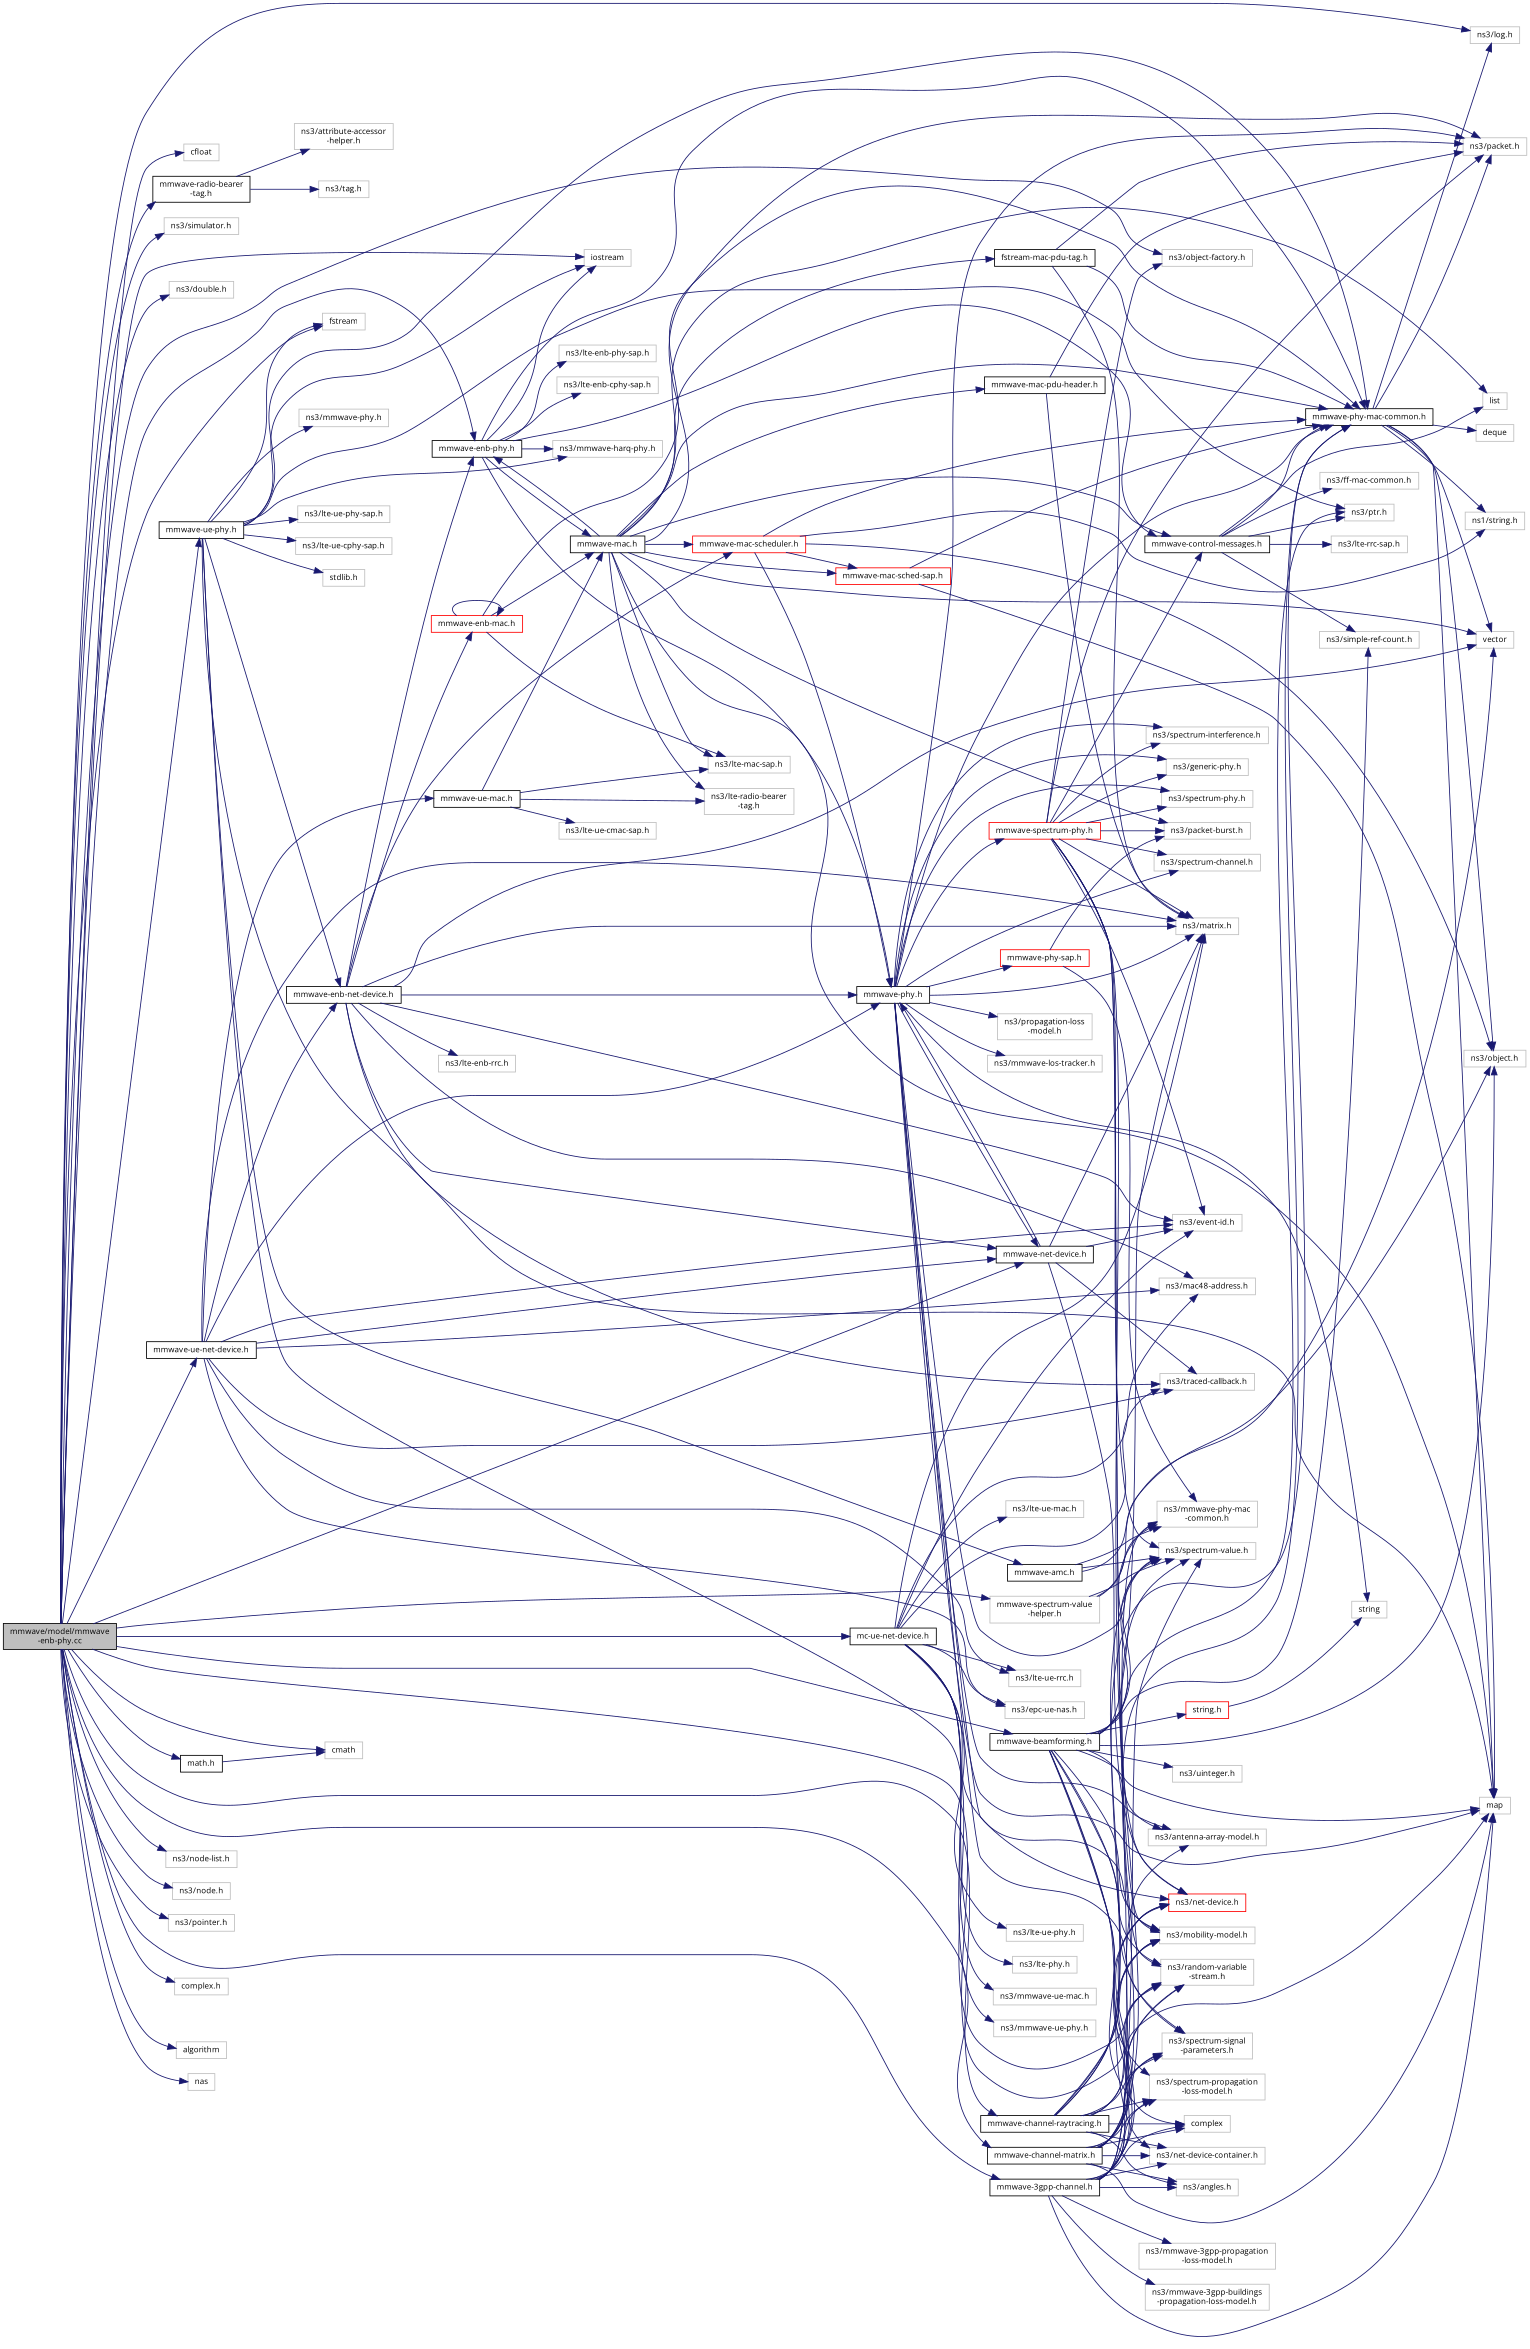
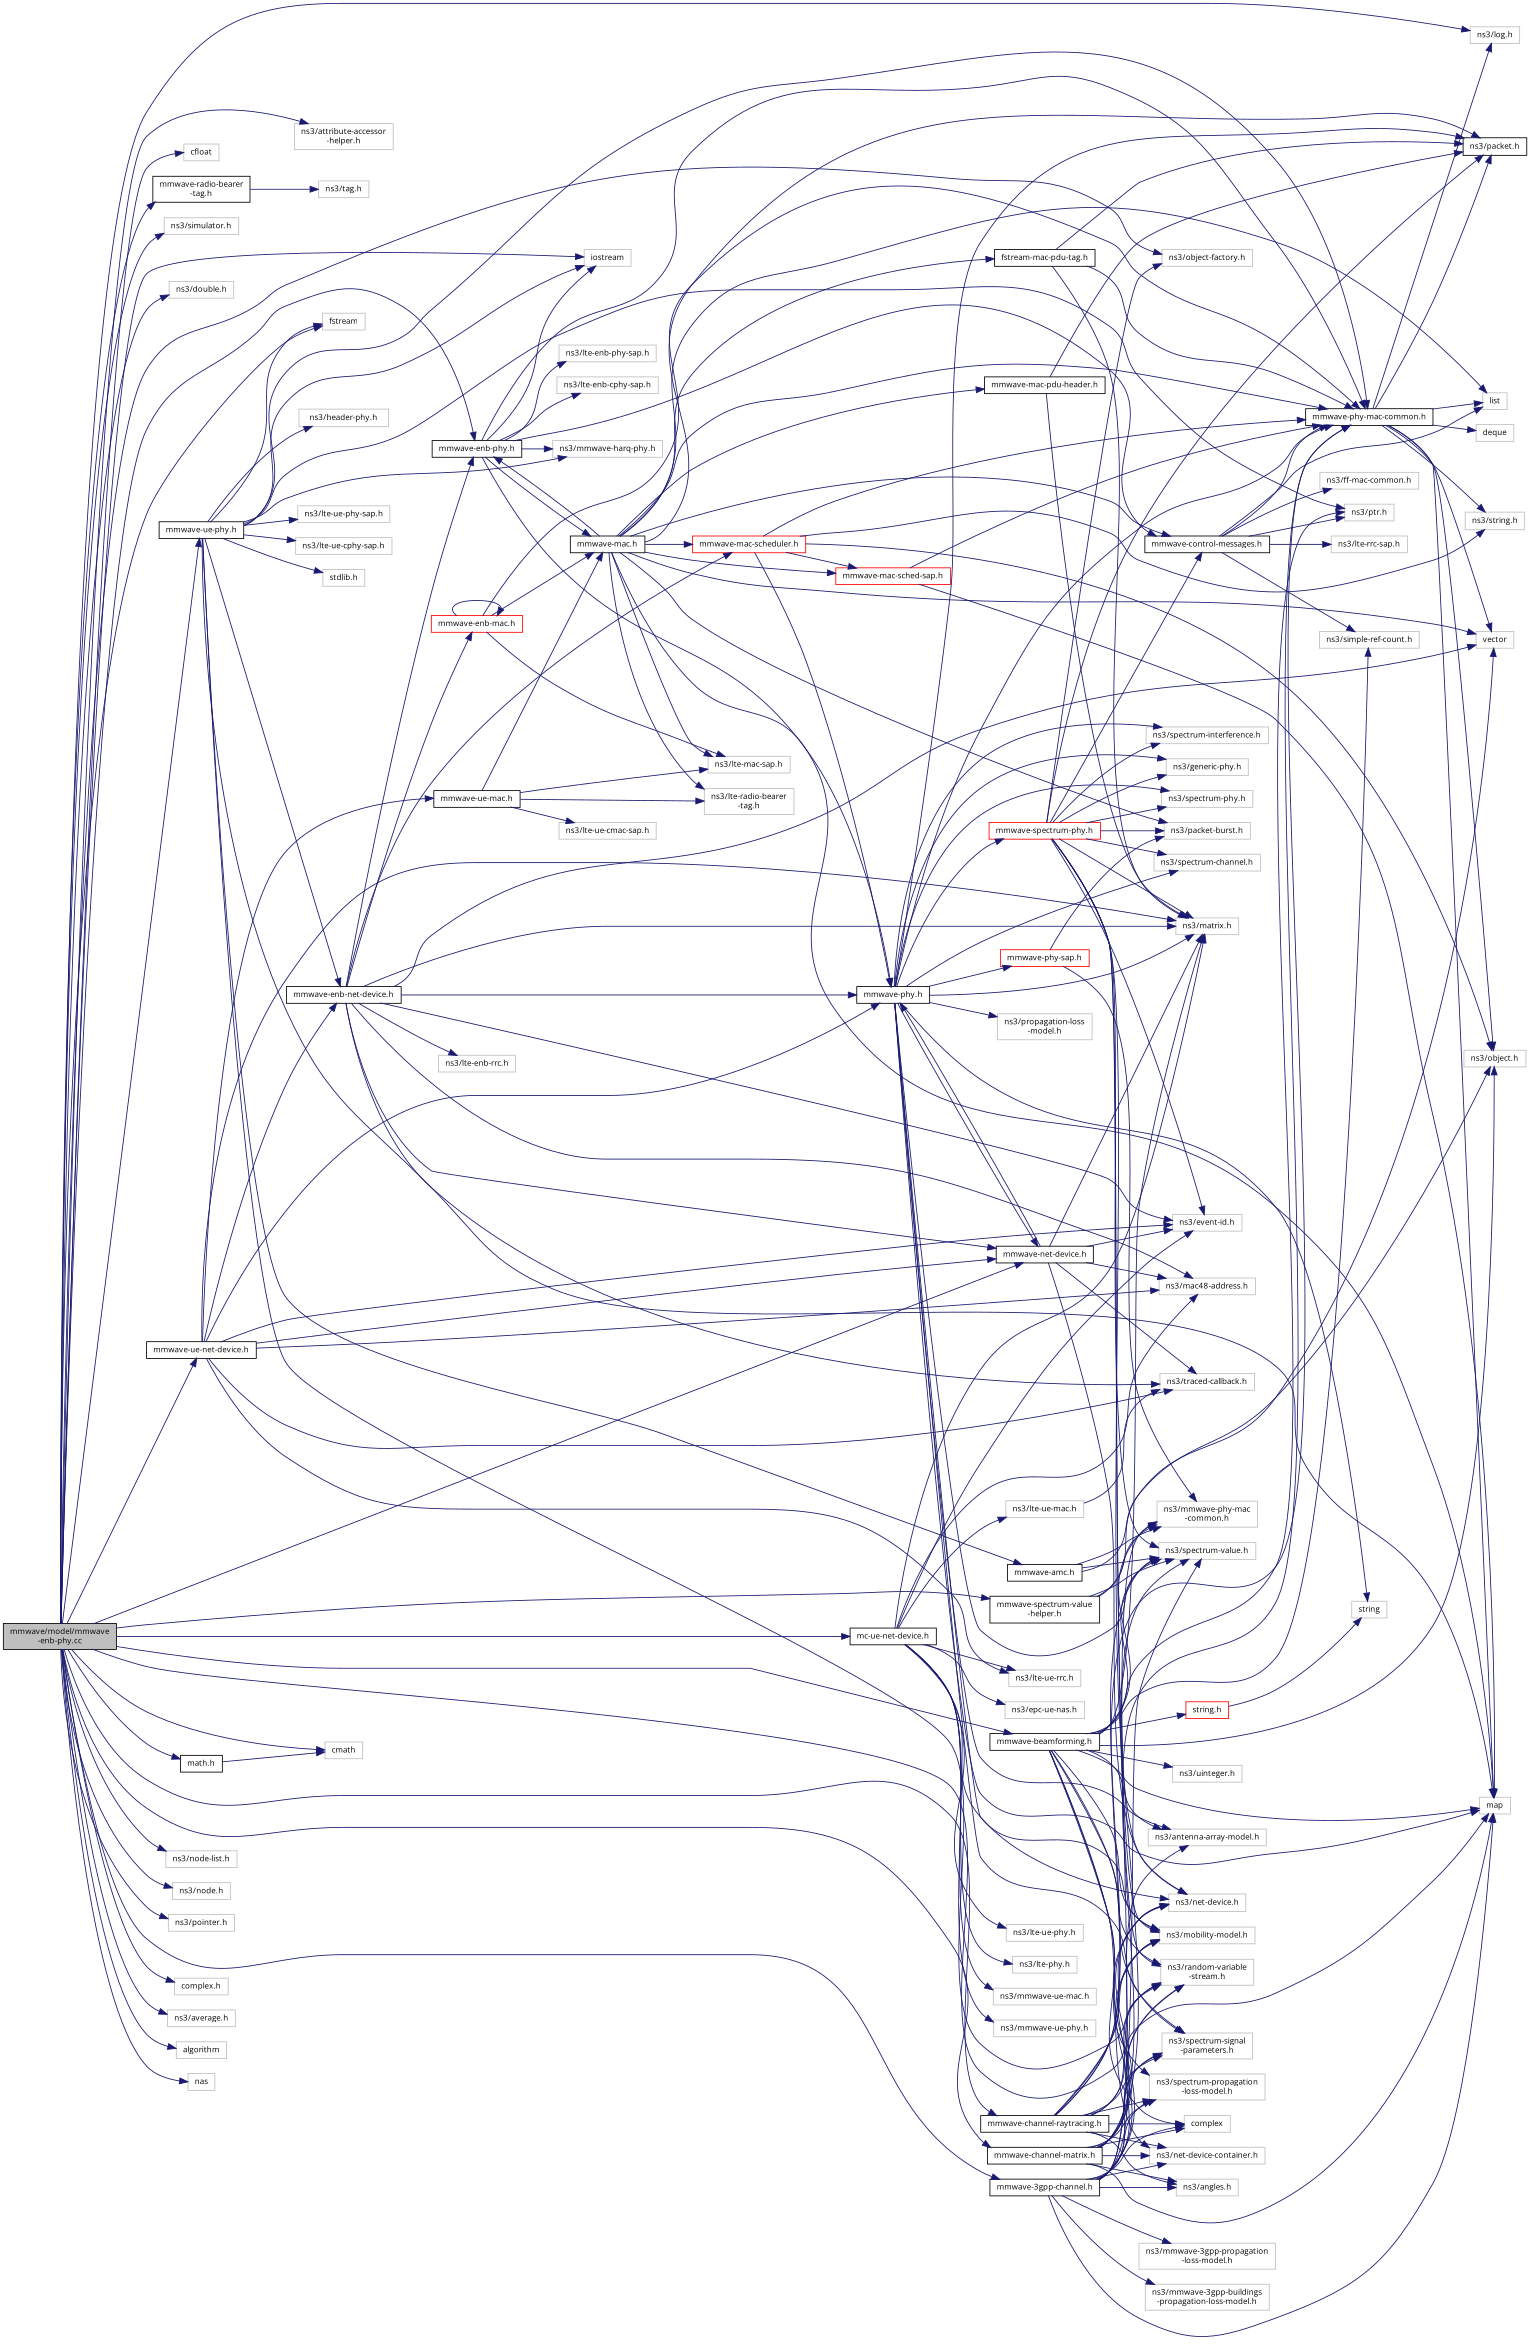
(1495, 147) -> (1495, 147)
(269, 164) -> (86, 798)
none -> (1453, 406)
(344, 418) -> (344, 418)
(1495, 521) -> (1495, 521)
(1045, 1064) -> none
none -> (1124, 1270)
(1067, 1546) -> (1124, 1452)
(582, 1560) -> none
(1045, 1610) -> (1045, 1610)
(1207, 1903) -> (1207, 1903)
none -> (201, 2018)
